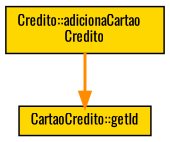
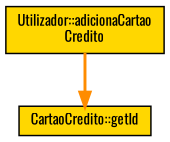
(85, 30) -> (85, 30)
